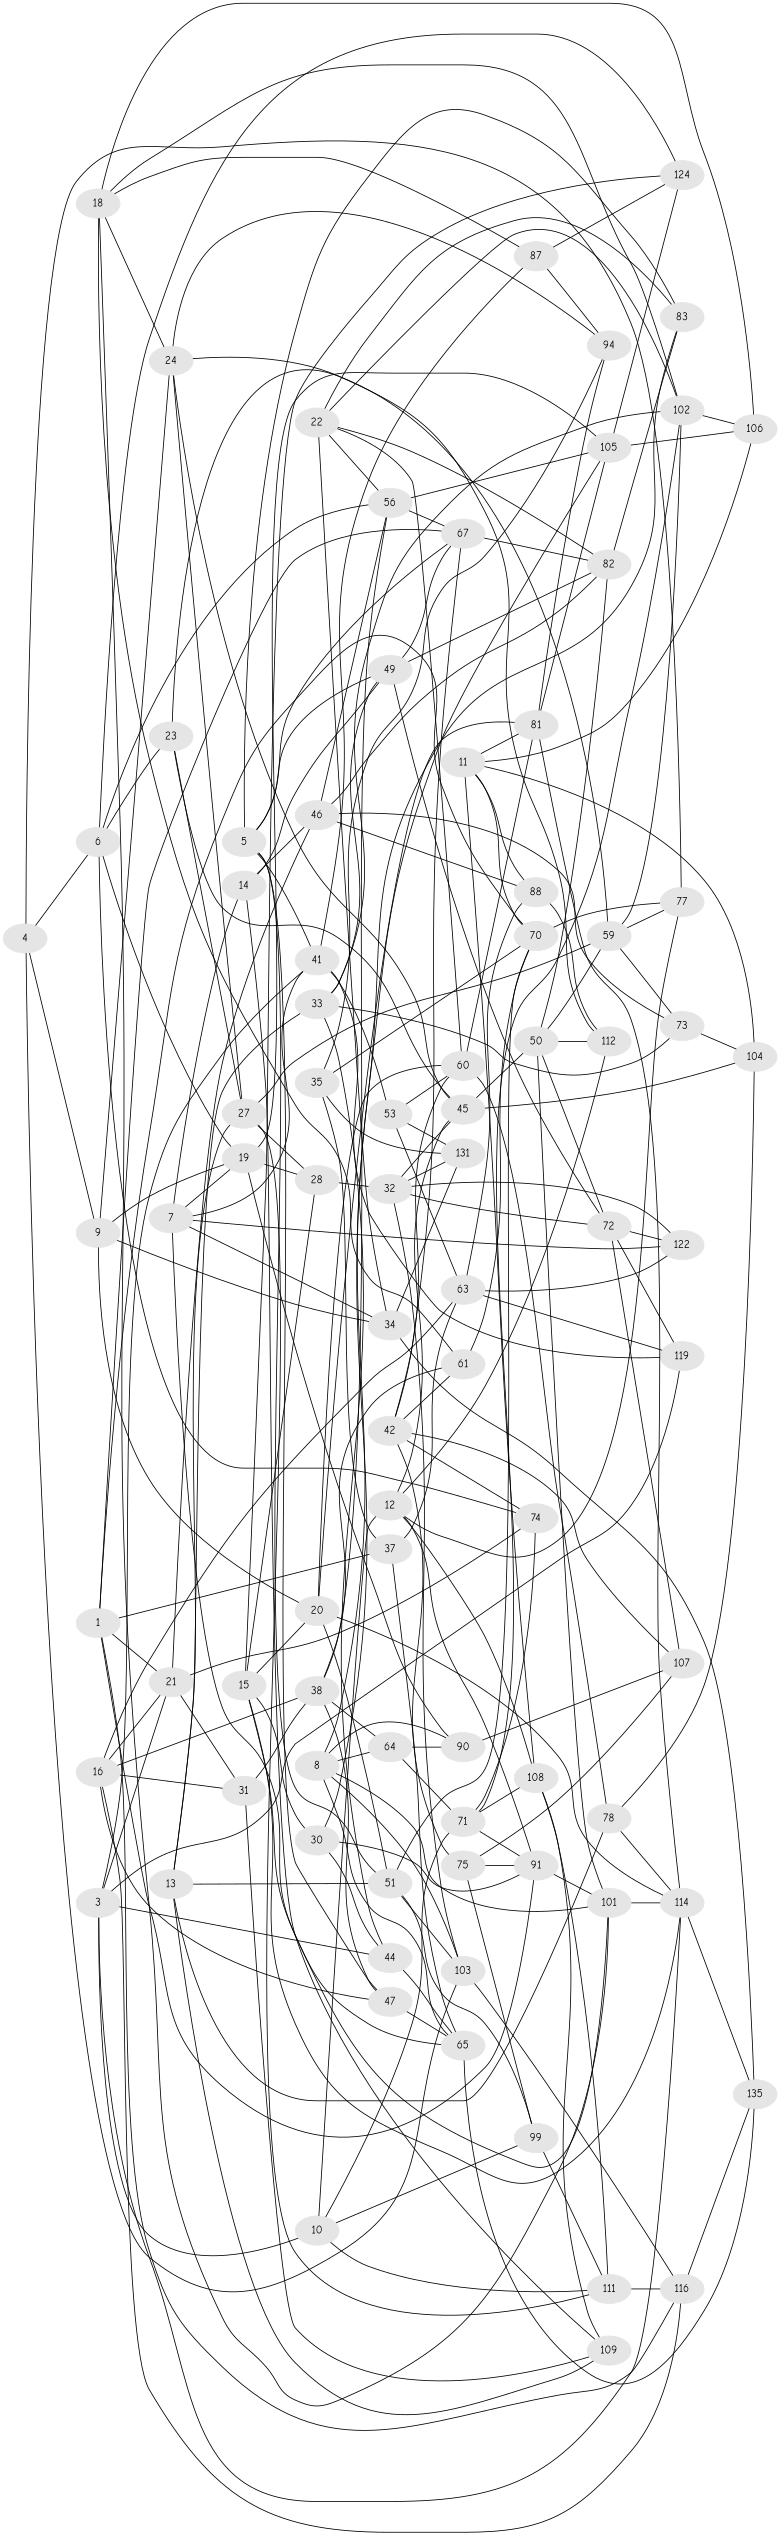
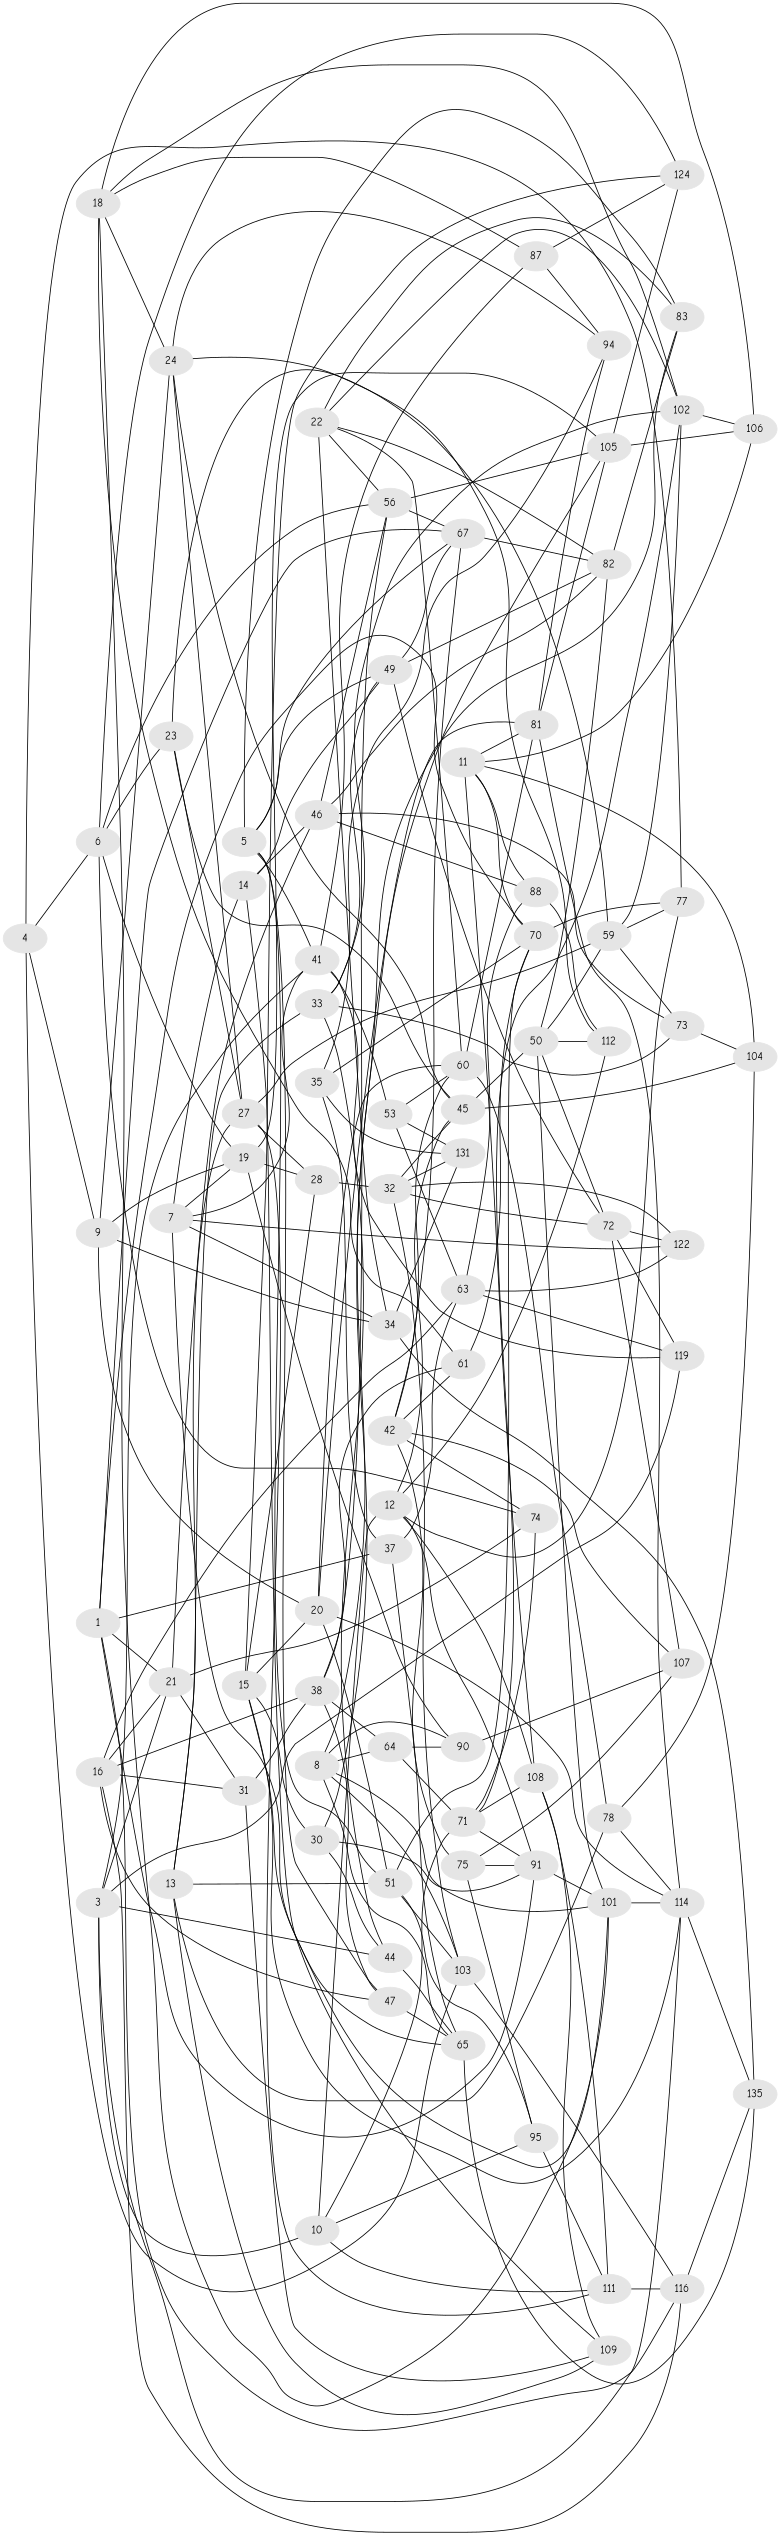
(536, 2138) -> (536, 2138)
